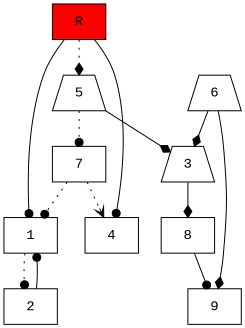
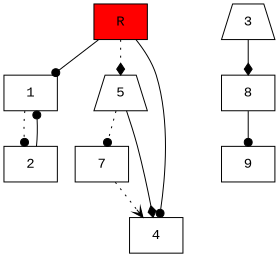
(215, 93) -> none
(133, 128) -> (140, 158)
(57, 197) -> none
